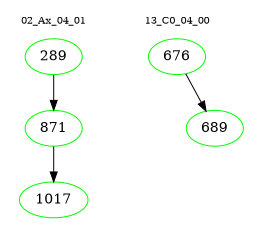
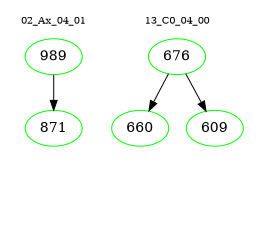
(54, 57) -> (54, 57)
none -> (140, 128)
(215, 128) -> (215, 128)
(54, 200) -> none
